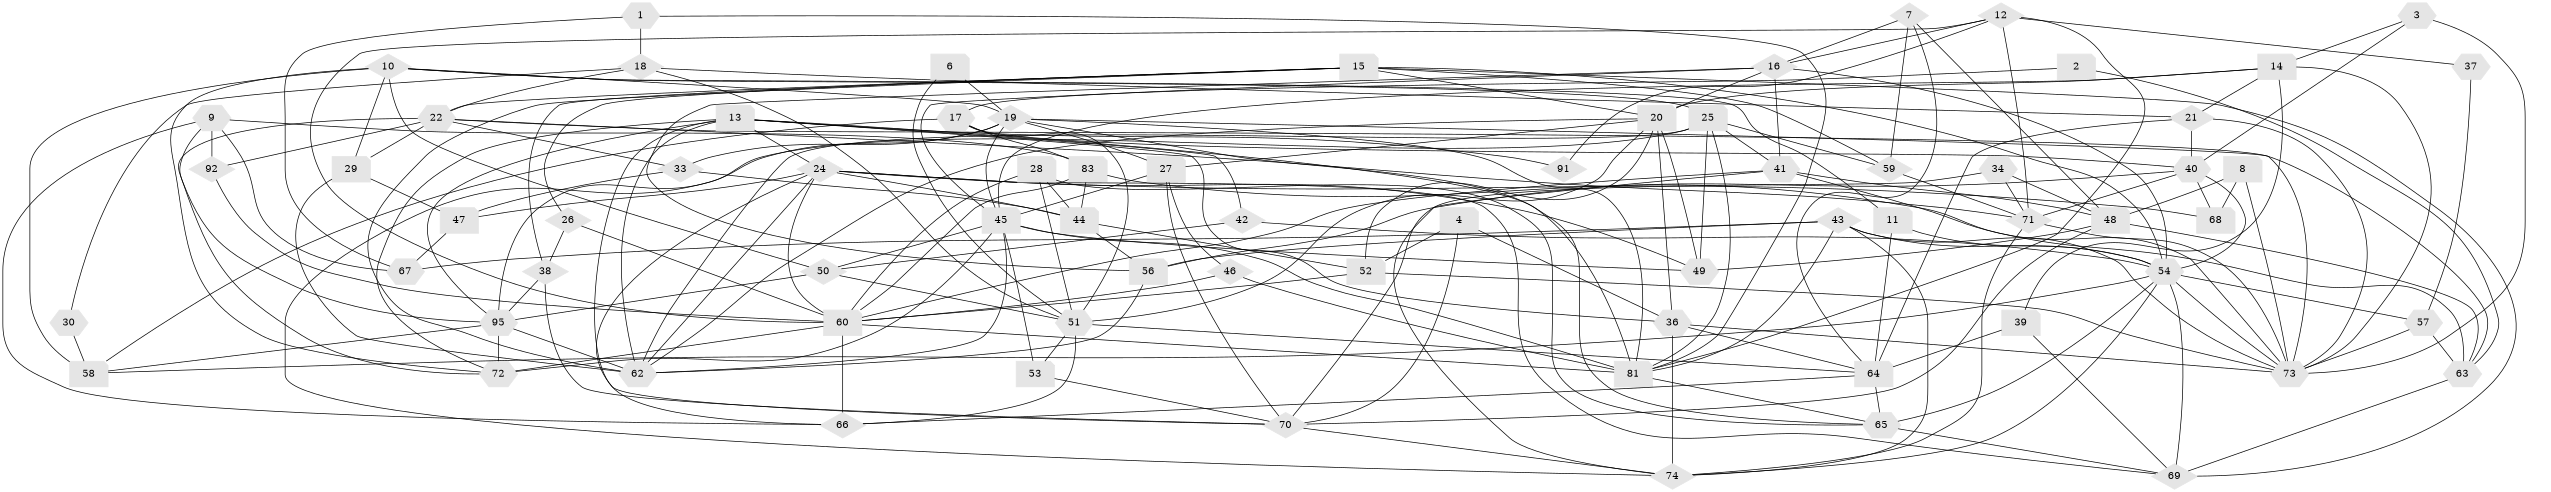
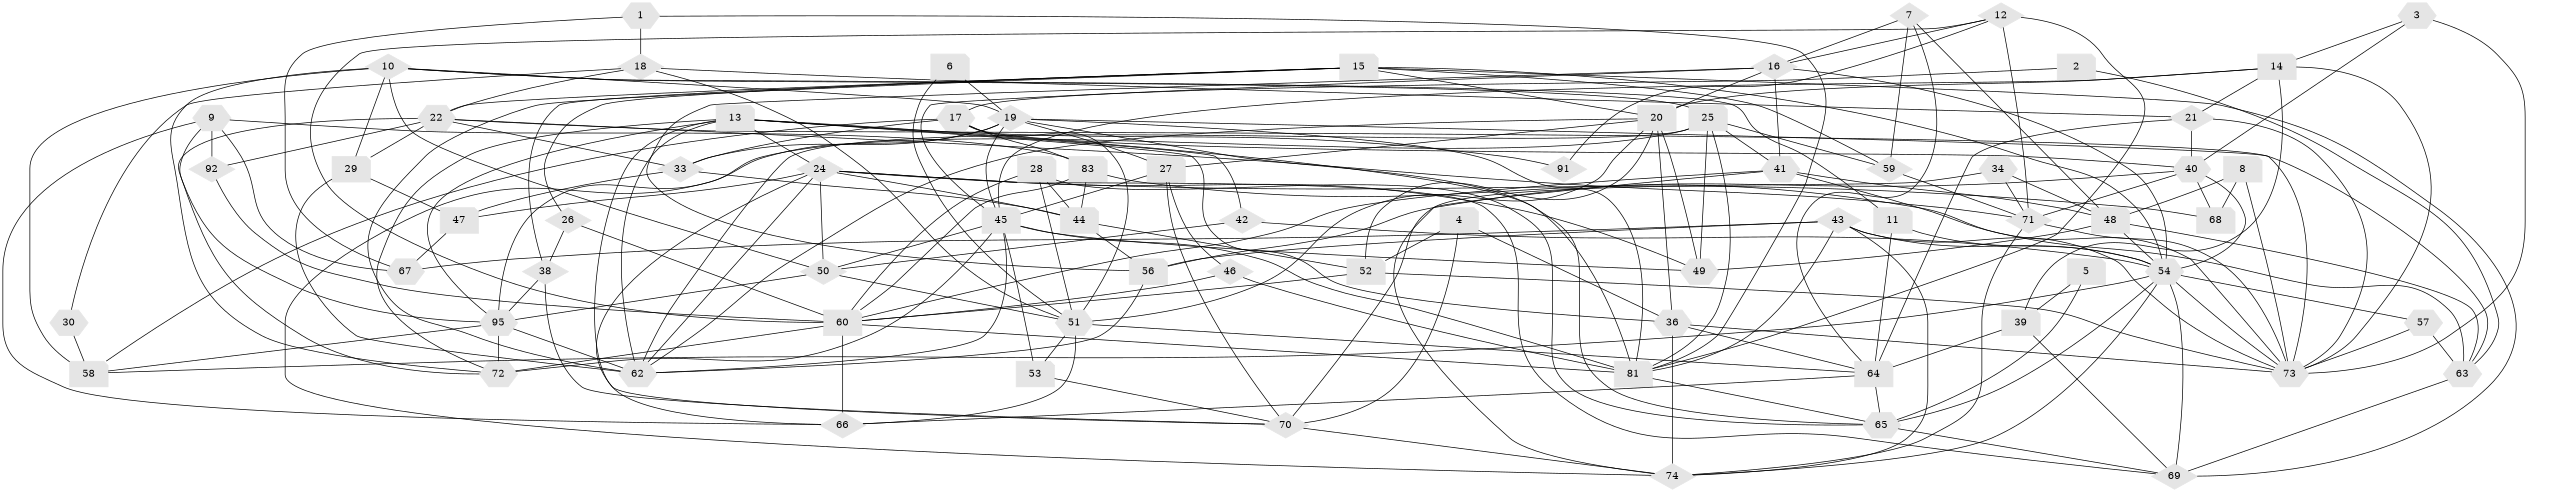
(2471, 67) -> none
none -> (790, 140)
(789, 250) -> (822, 220)
none -> (2086, 272)
(1729, 407) -> (2139, 247)
